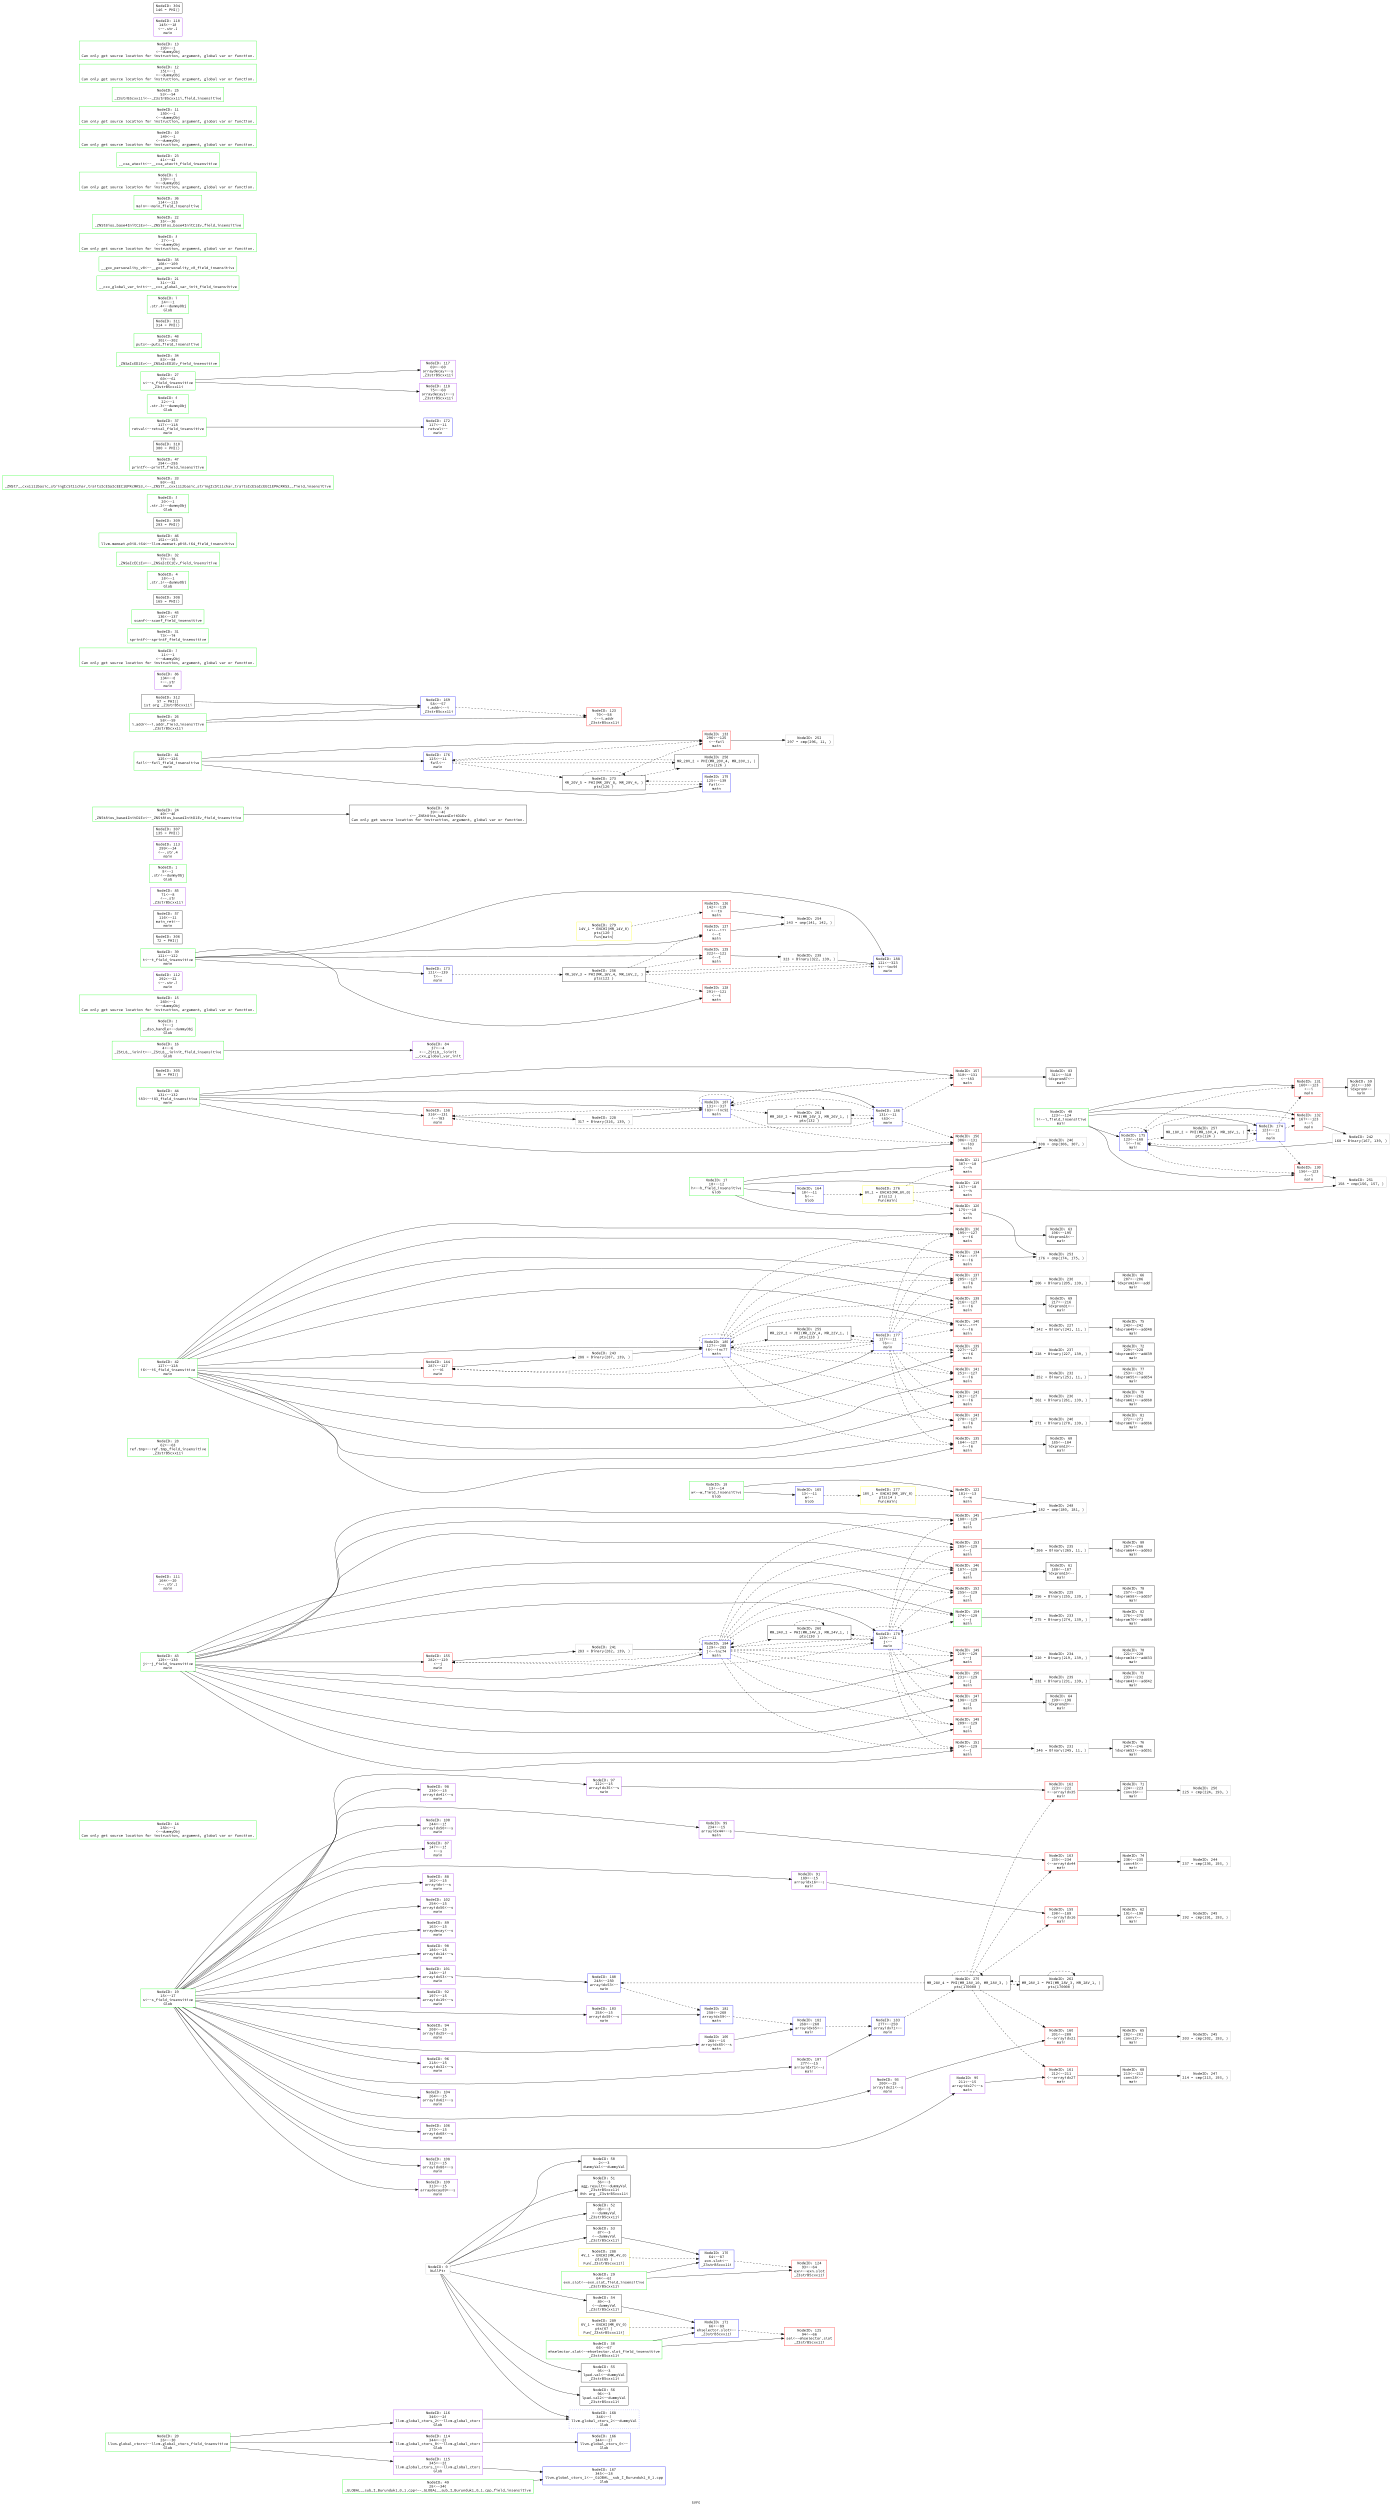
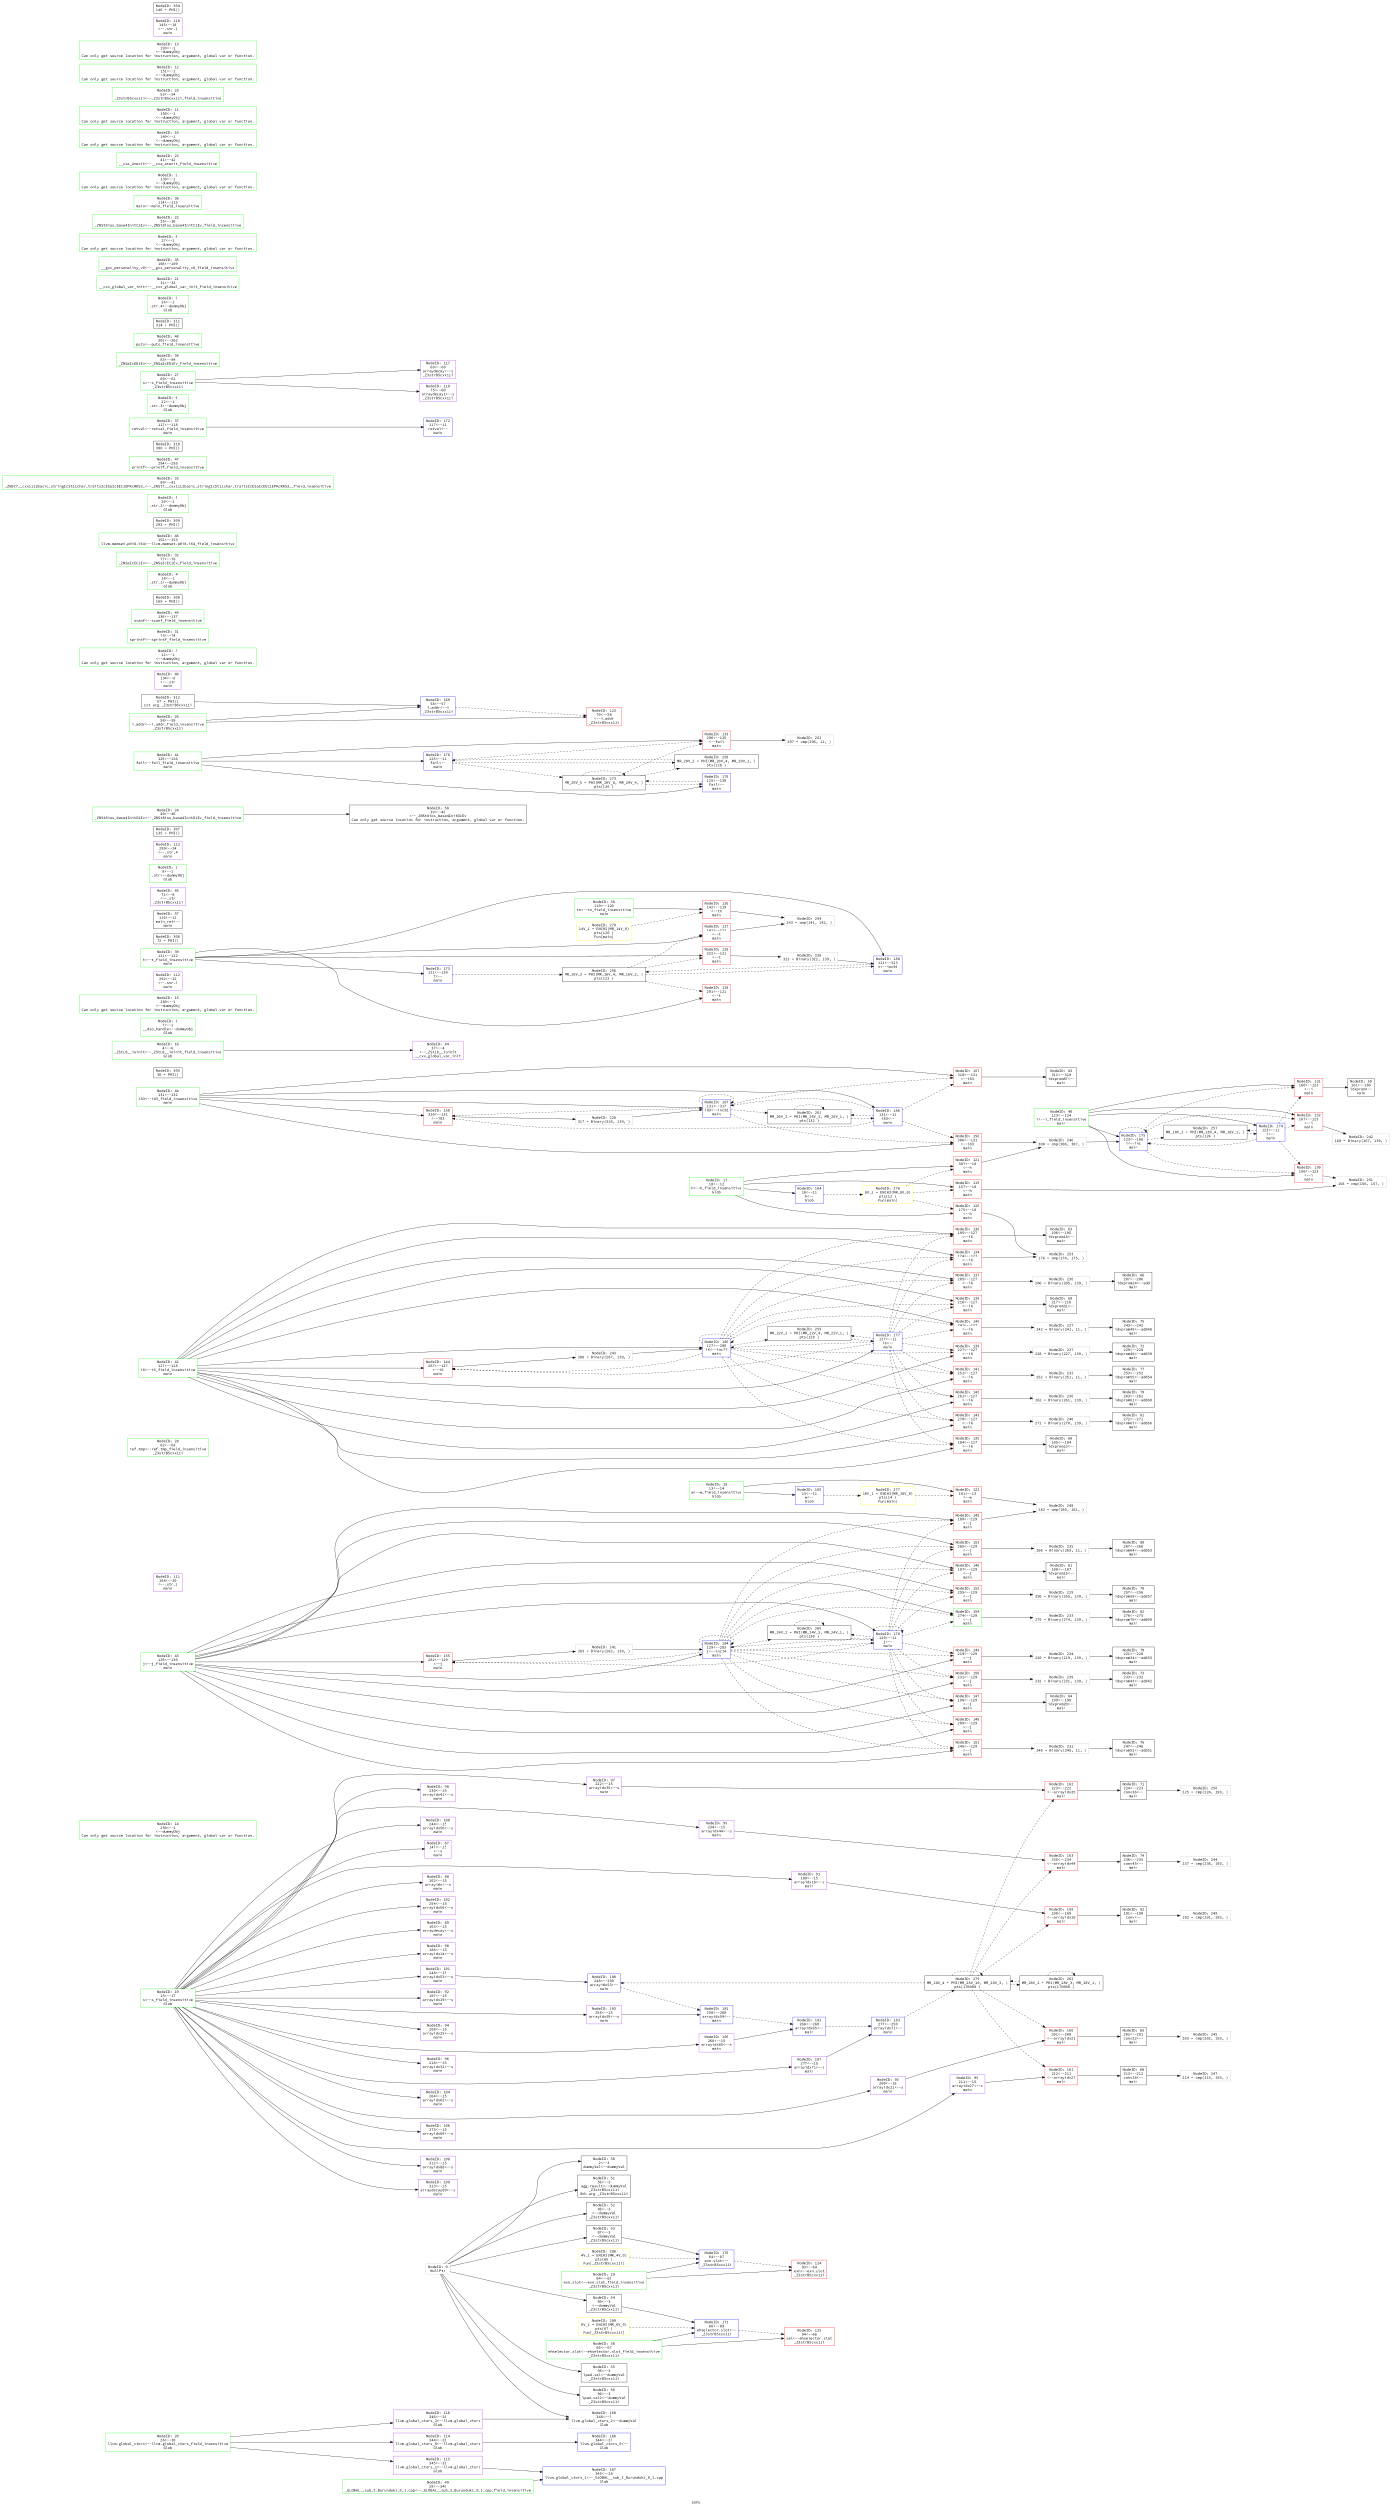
none -> (604, 908)
(1241, 1149) -> (1102, 1142)
